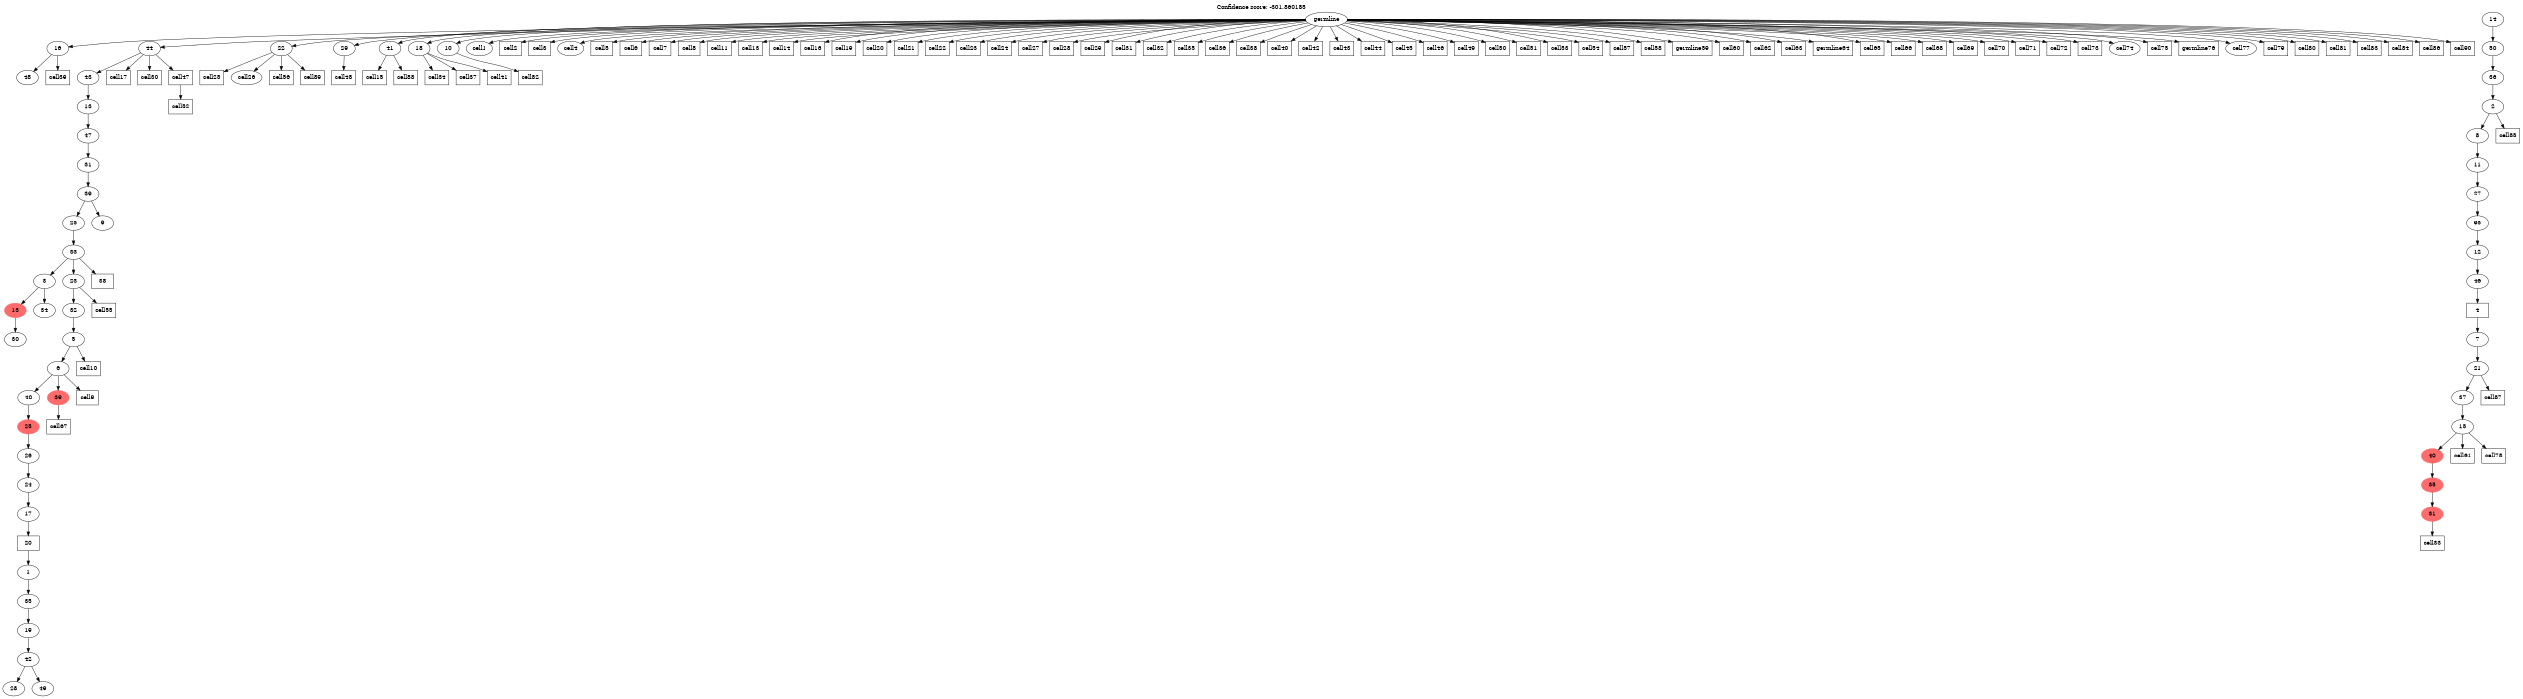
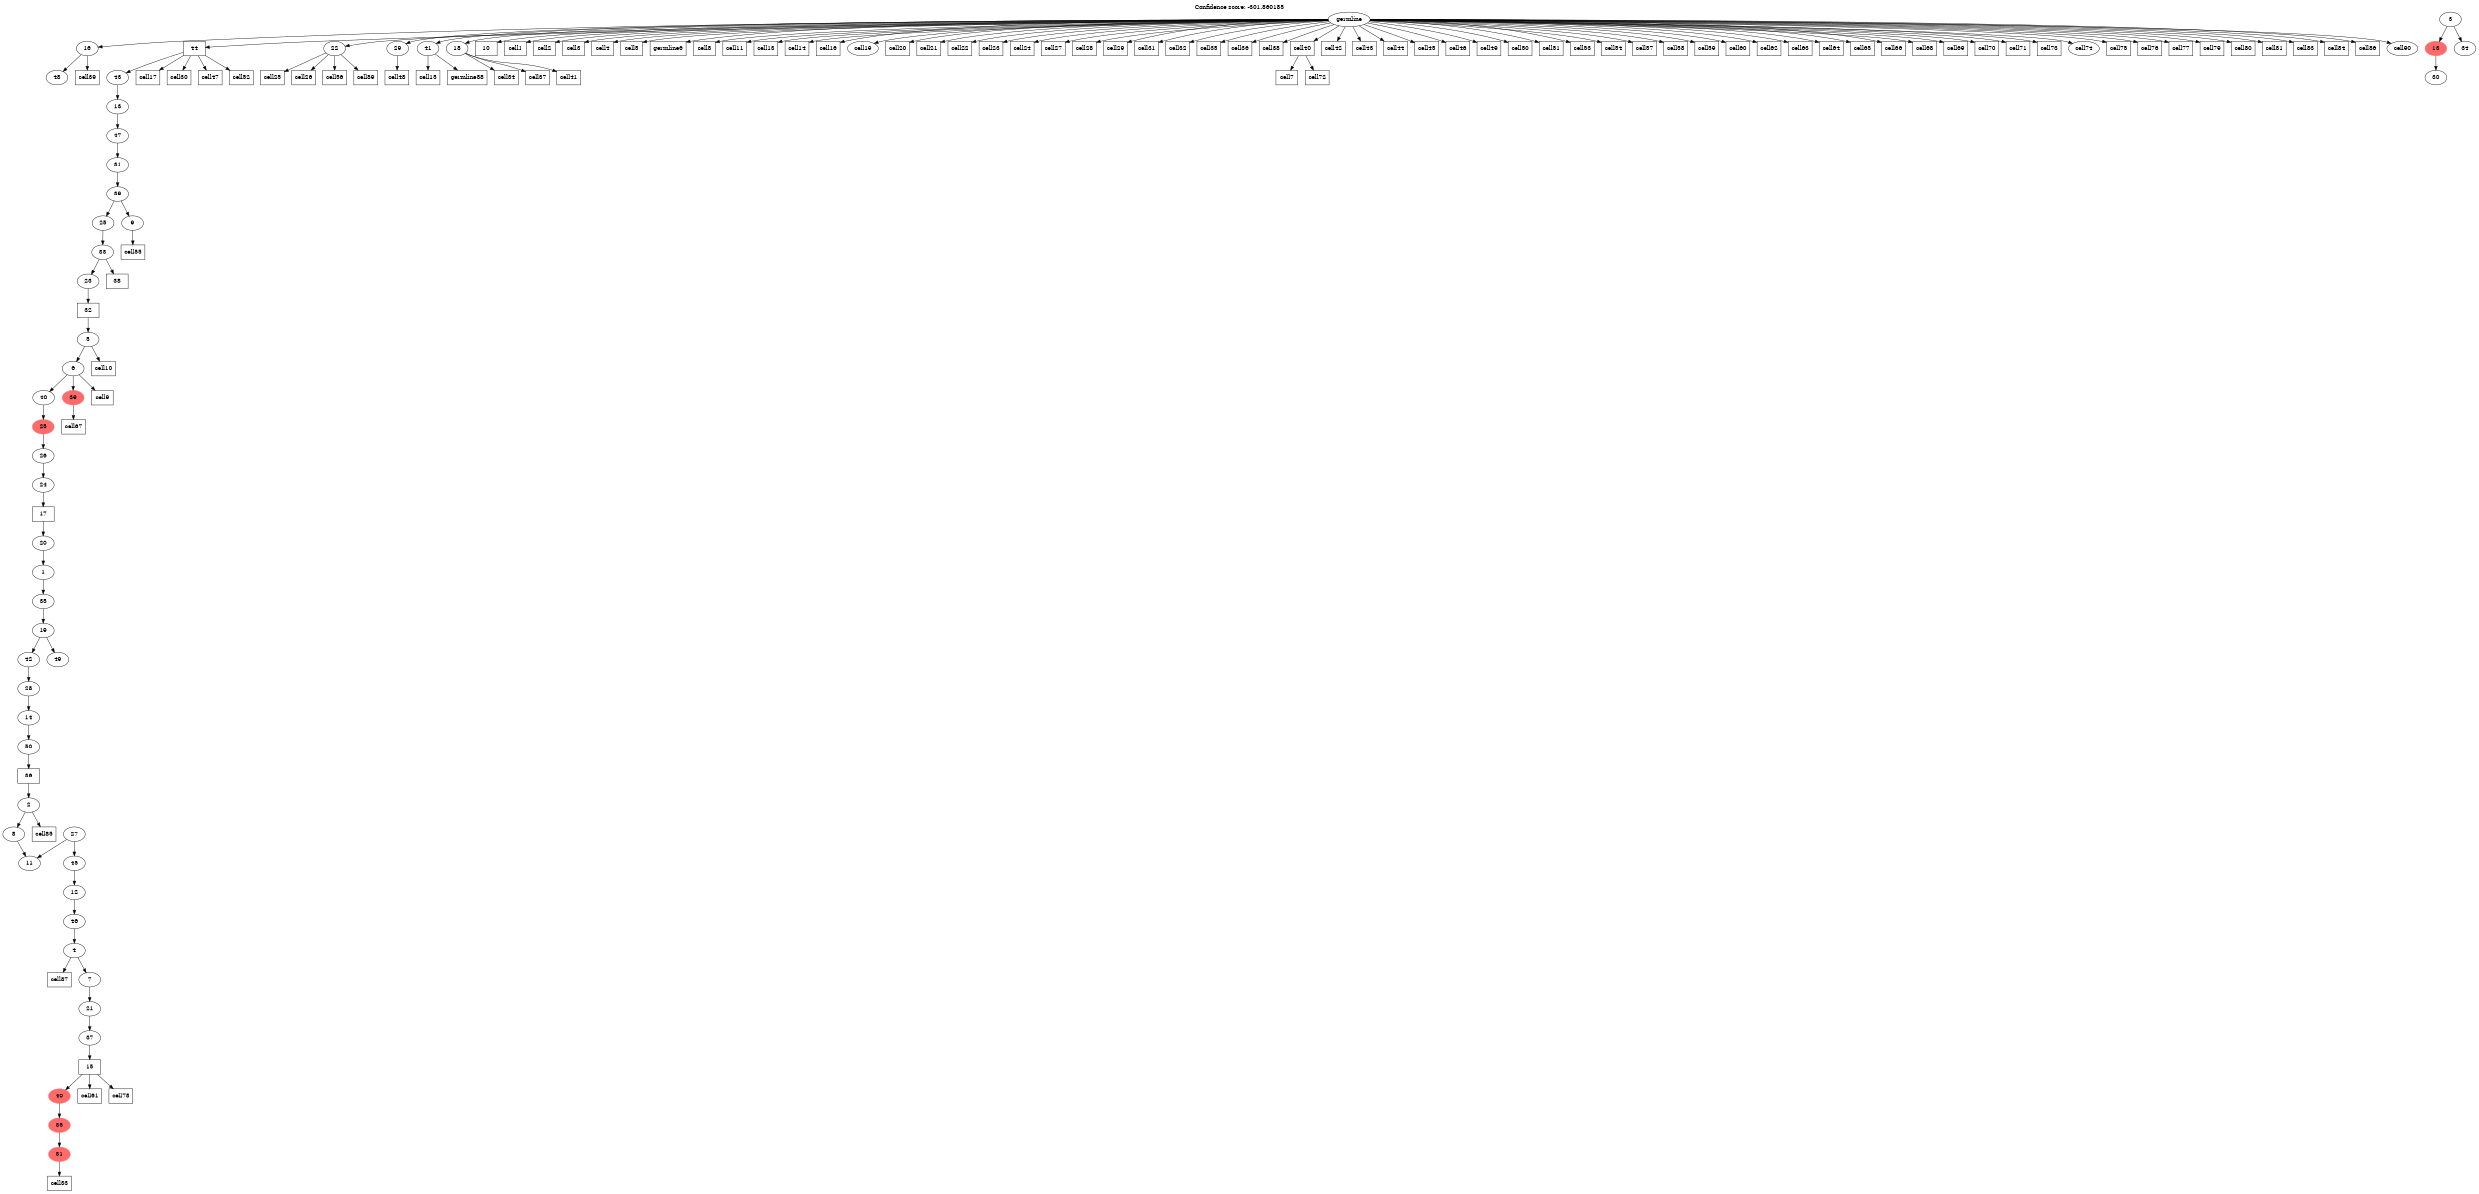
(990, 25) -> (1295, 61)
(1695, 25) -> (1309, 61)
(150, 48) -> (194, 48)
(448, 48) -> (486, 48)
(479, 48) -> (515, 48)
(571, 48) -> (603, 48)
(631, 48) -> (668, 48)
(844, 48) -> (863, 48)
(1692, 48) -> (1707, 48)
(1833, 48) -> (1831, 48)
(2199, 48) -> (2150, 48)
(2241, 48) -> (2181, 48)
(2463, 48) -> (2402, 48)
(247, 78) -> (304, 78)
(406, 78) -> (467, 78)
(530, 78) -> none
(2493, 78) -> (29, 776)
(181, 90) -> (216, 62)
(2478, 177) -> (54, 848)
(2478, 223) -> (74, 863)
(61, 265) -> none
(87, 294) -> (133, 236)
(74, 310) -> (88, 310)
(2478, 310) -> (74, 951)
(2484, 381) -> (68, 963)
(2463, 427) -> (90, 1067)
(28, 514) -> (43, 514)
(28, 543) -> (43, 543)
(35, 672) -> (50, 643)
none -> (29, 701)
